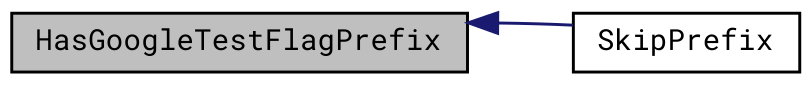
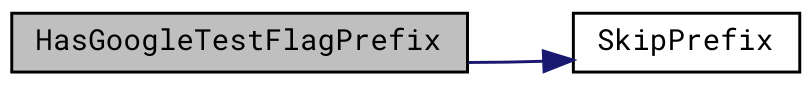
(536, 24) -> (506, 62)
